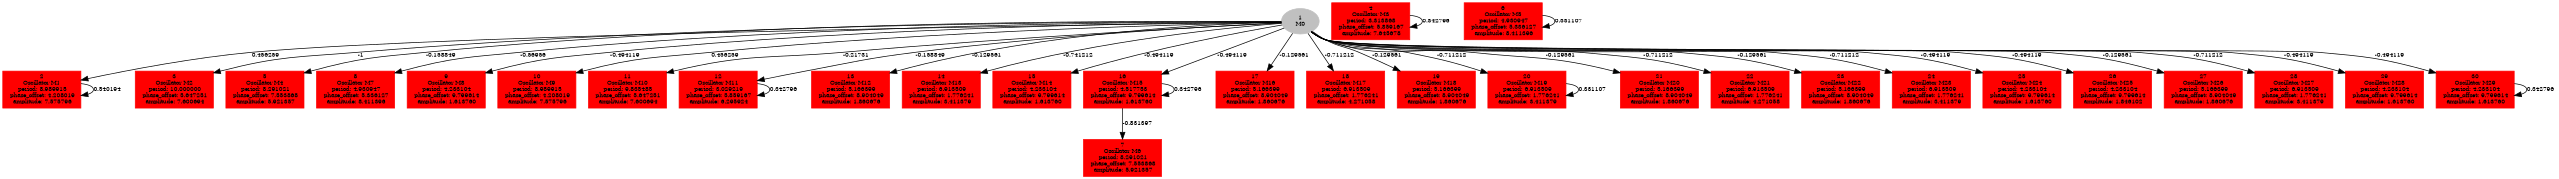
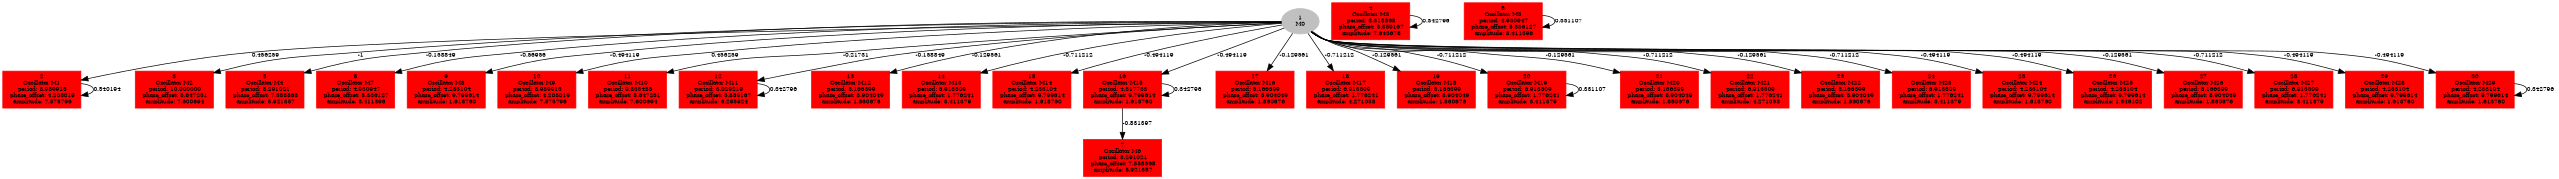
(1079, 55) -> (1079, 55)
